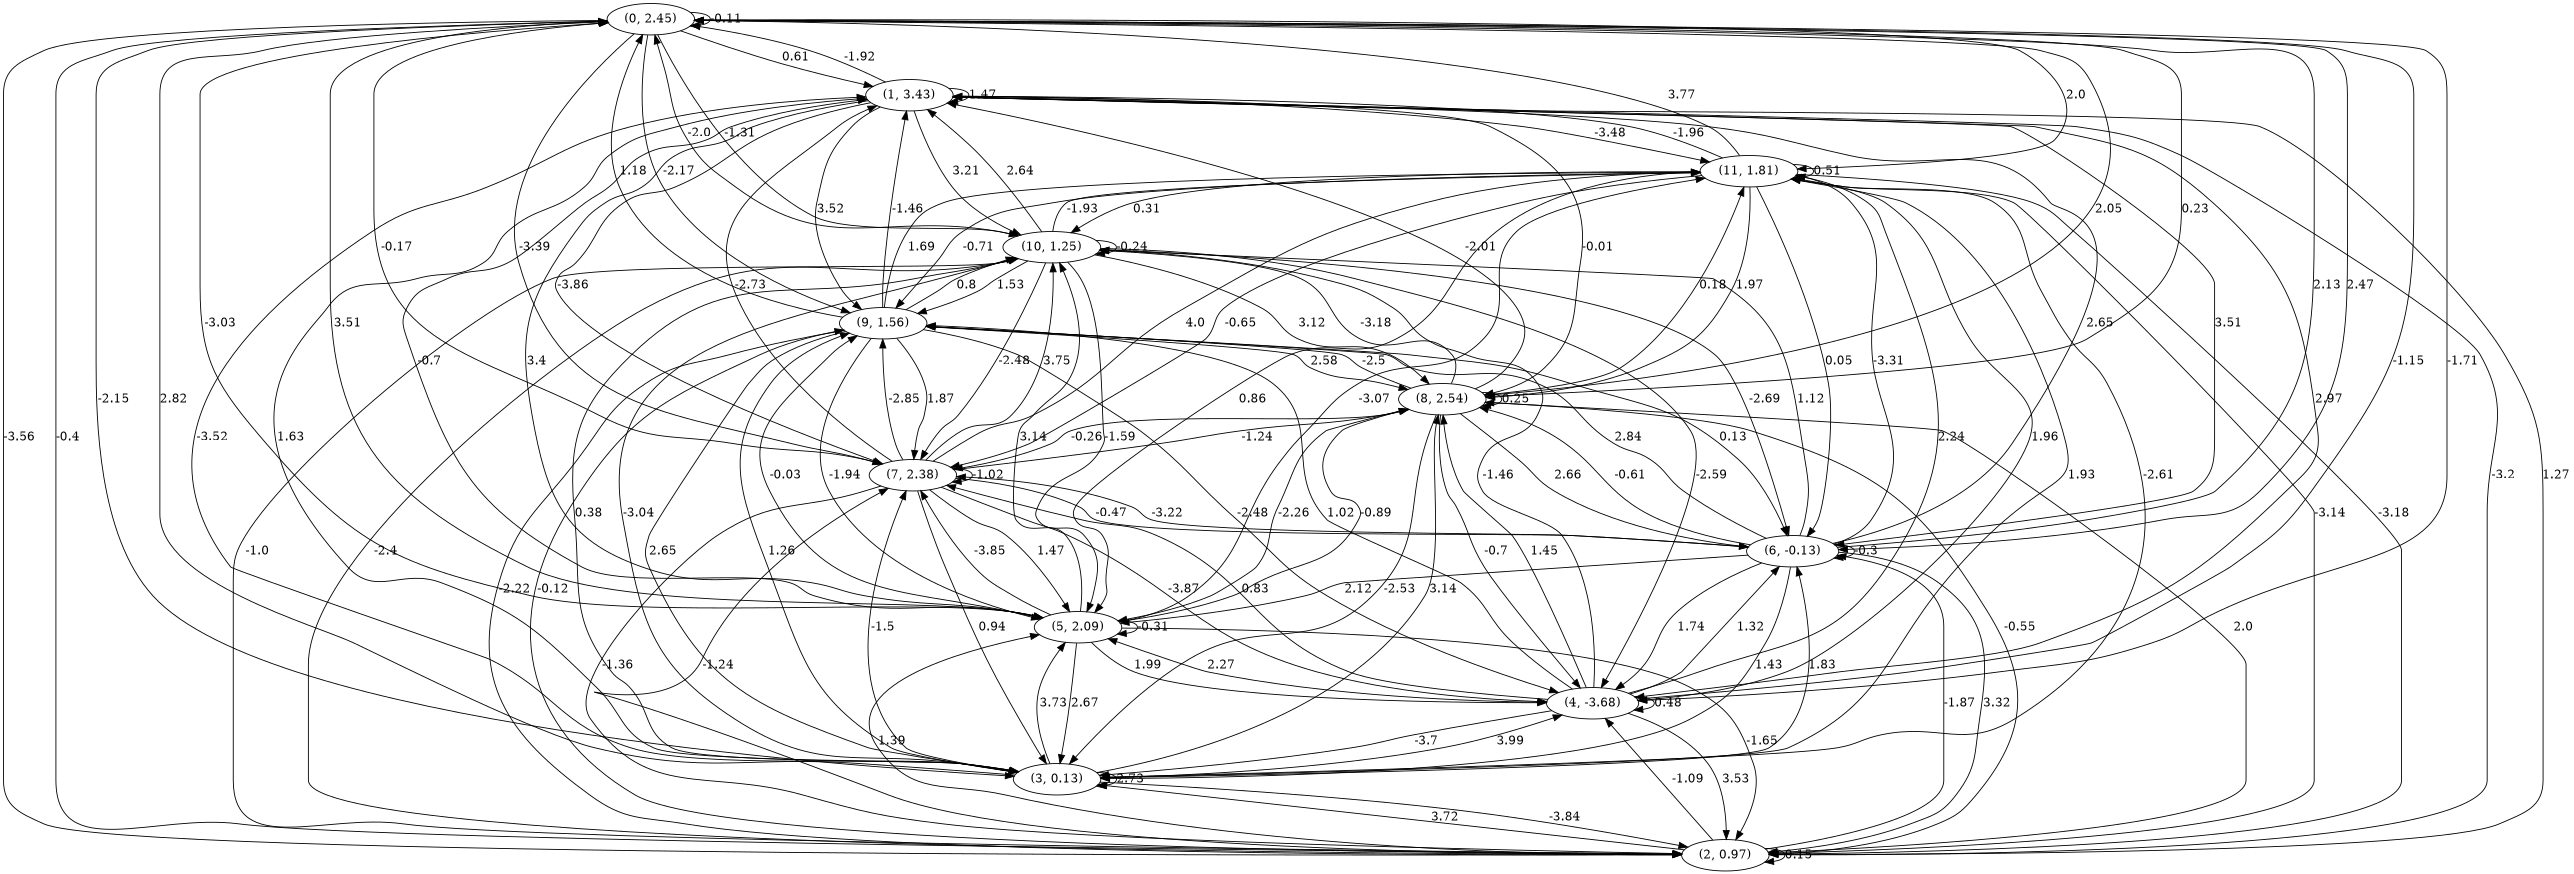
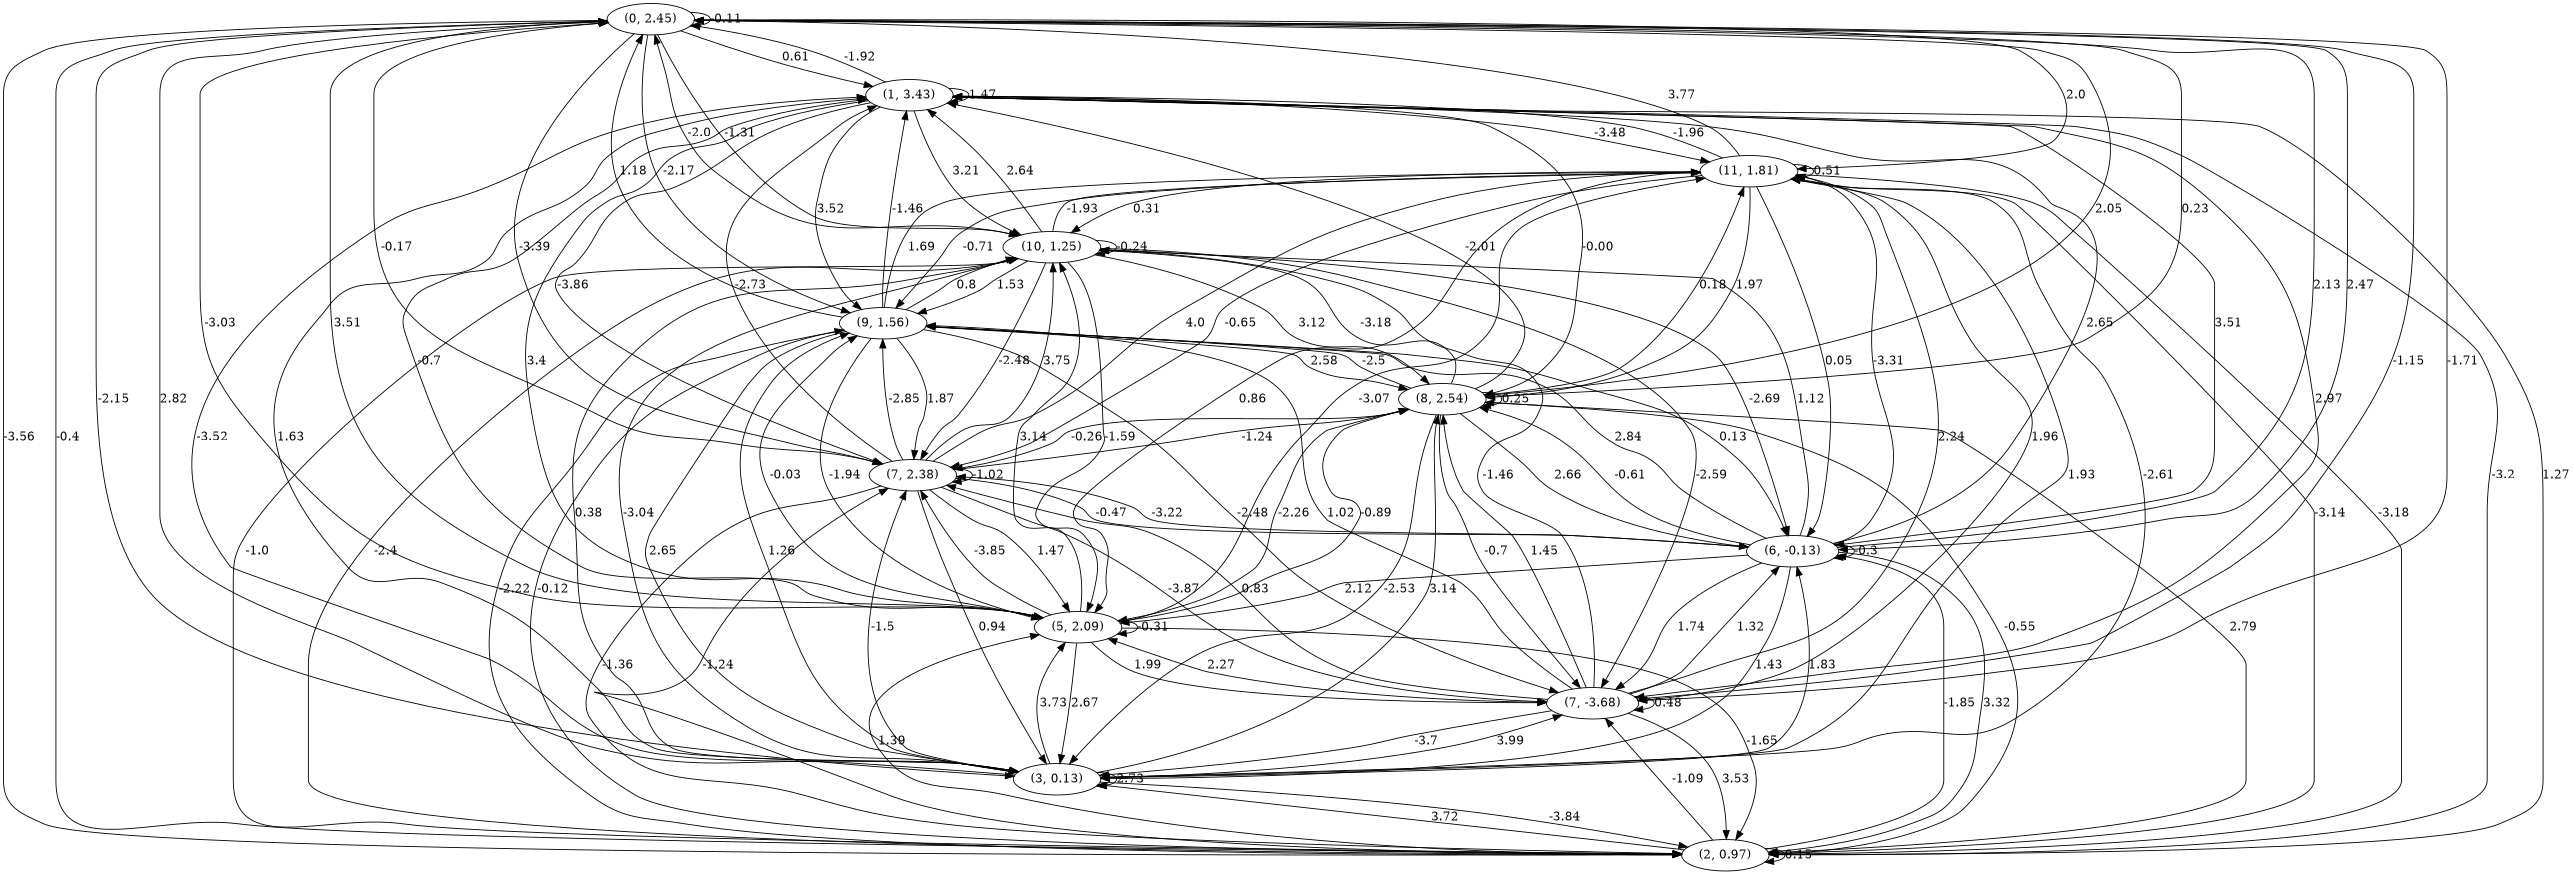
(1598, 247) -> (1598, 247)
(2243, 627) -> (2243, 627)
(1593, 703) -> (1593, 703)
(1960, 703) -> (1960, 703)
